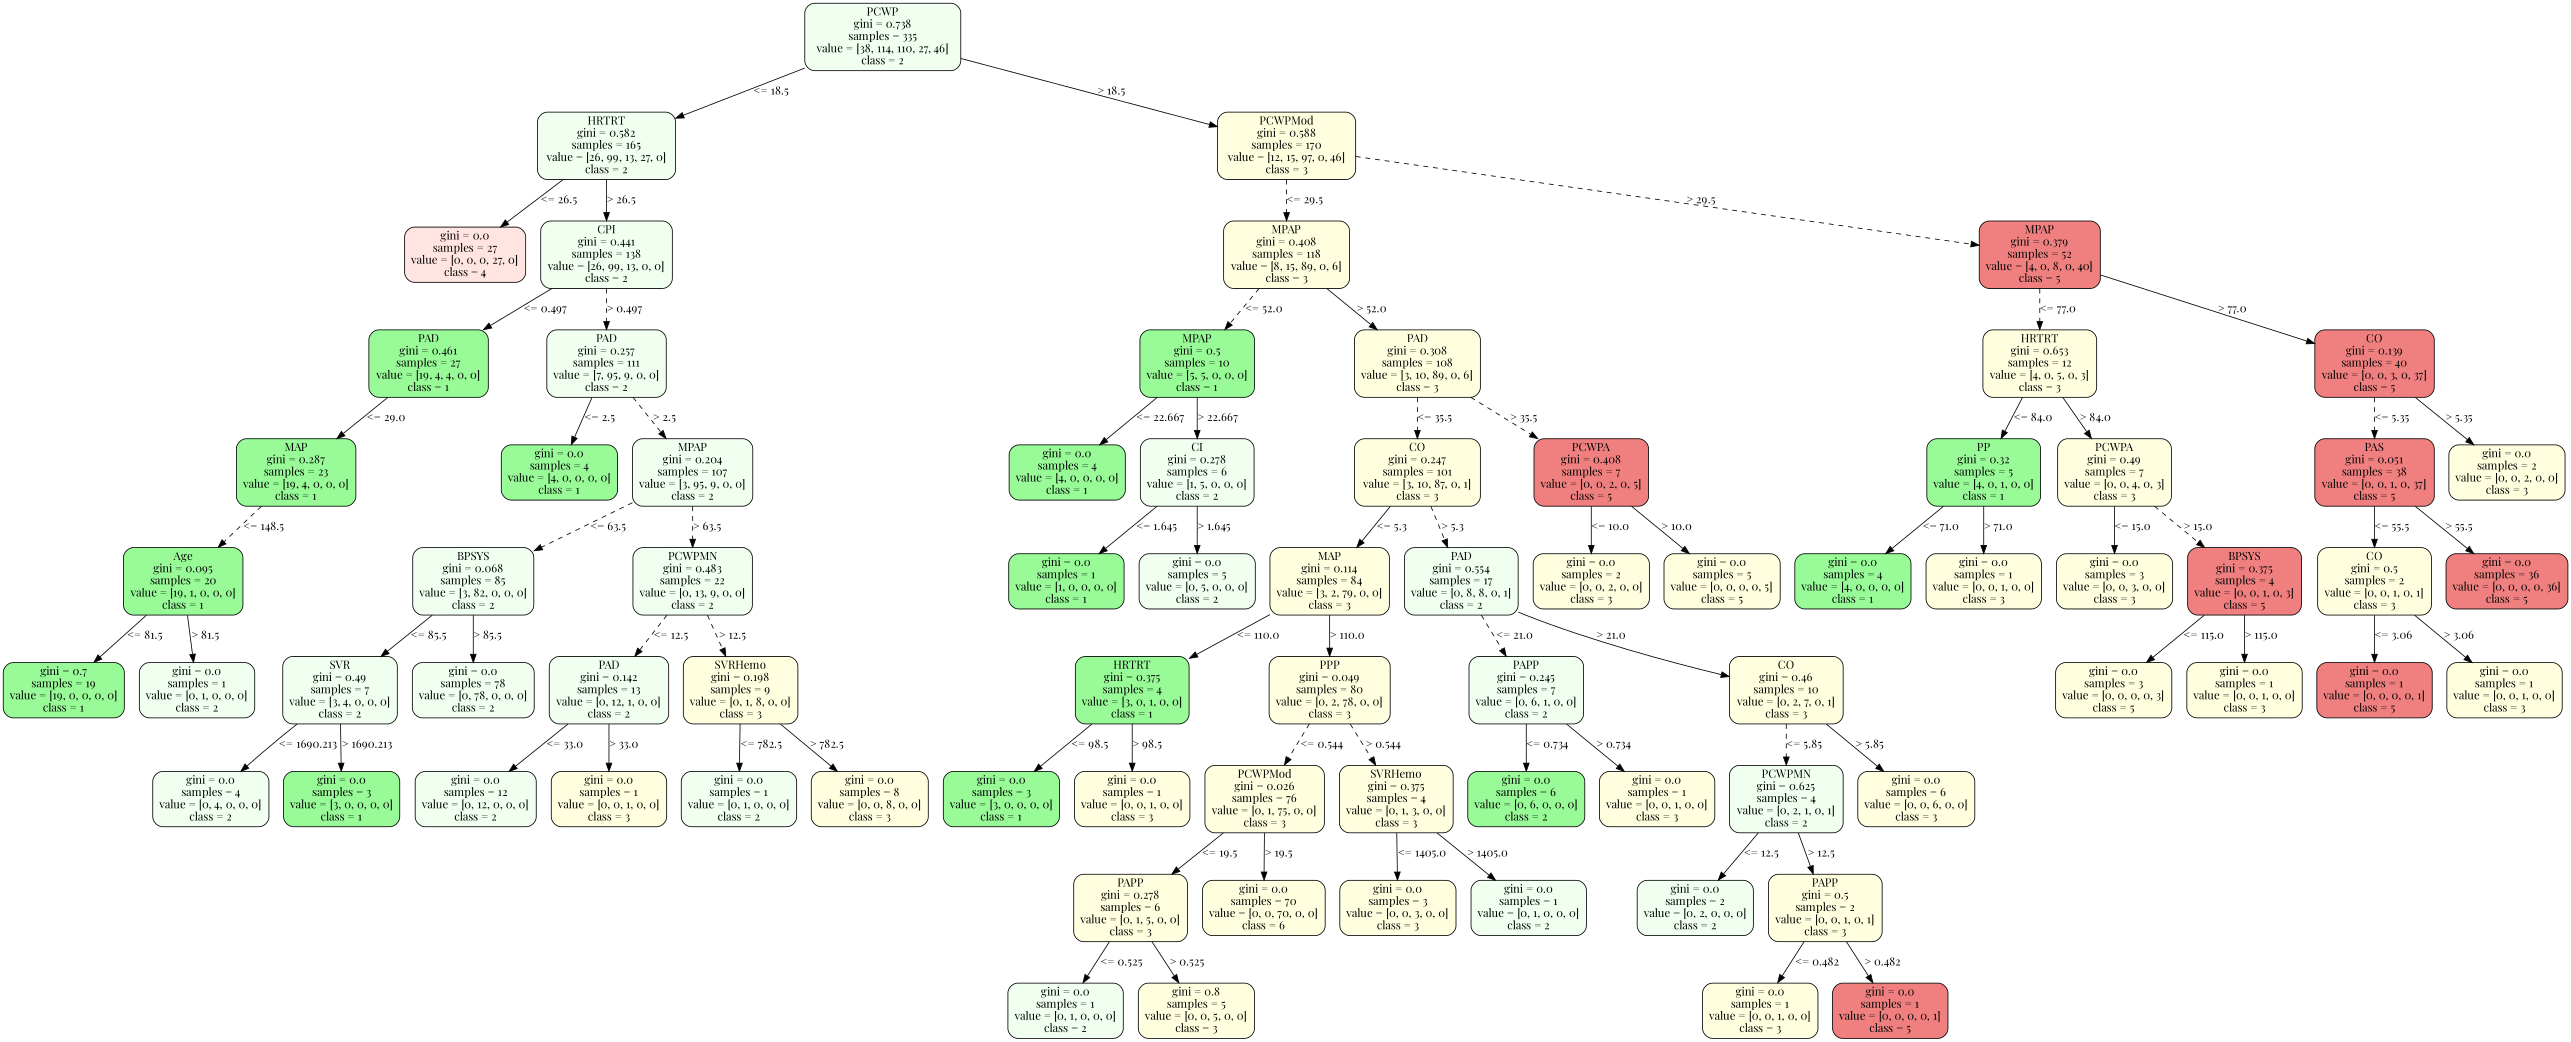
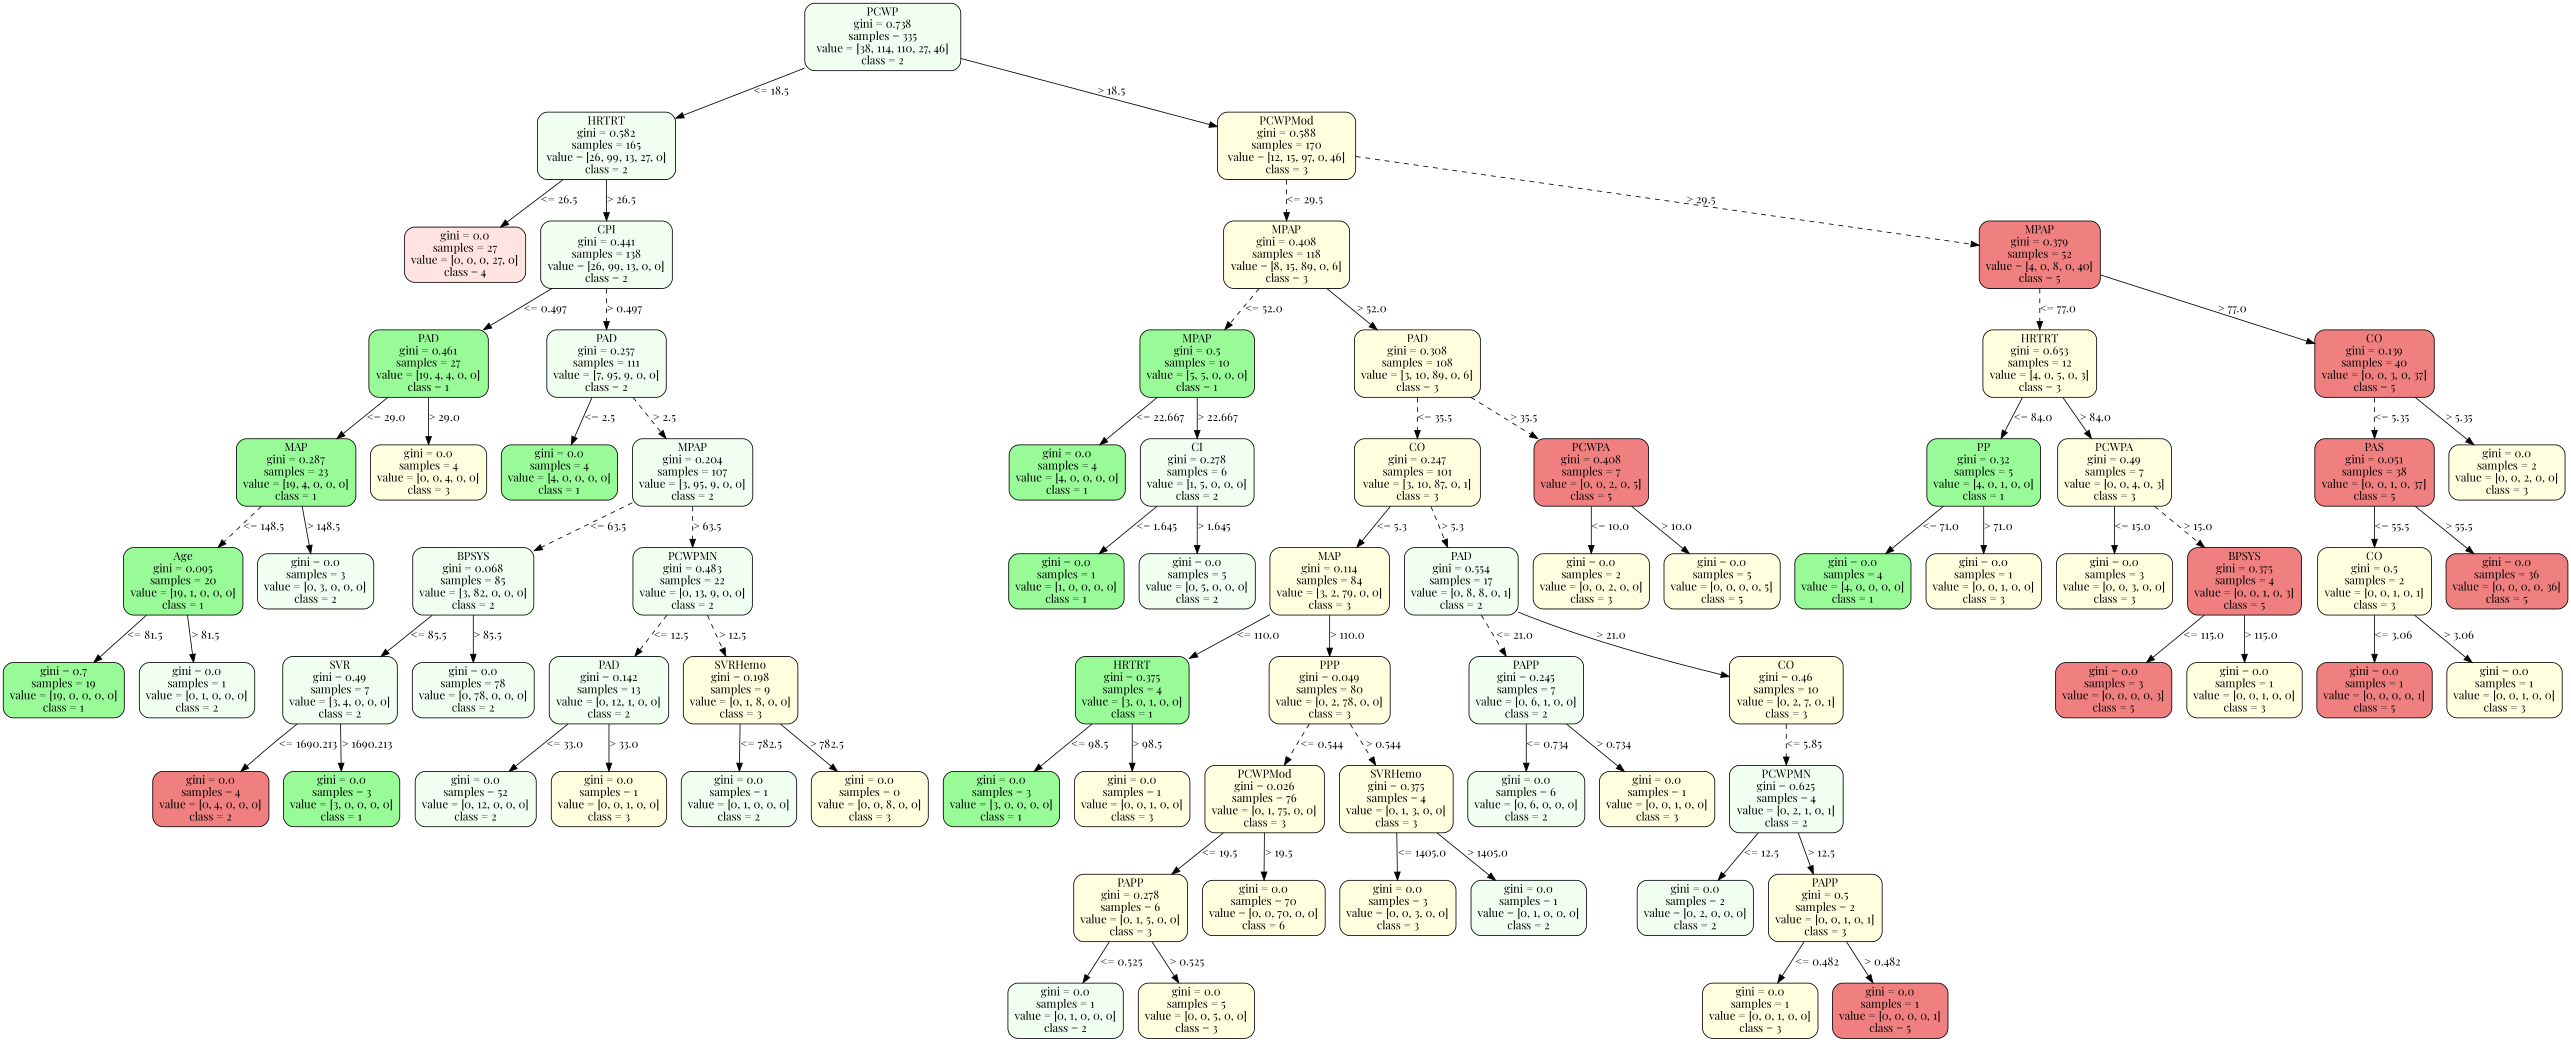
none -> (429, 472)
none -> (316, 581)
(2114, 690) -> (2114, 690)
(211, 799) -> (211, 799)
(476, 799) -> (476, 799)
(870, 799) -> (870, 799)
(1526, 799) -> (1526, 799)
(1916, 799) -> none
(1196, 1011) -> (1196, 1011)
